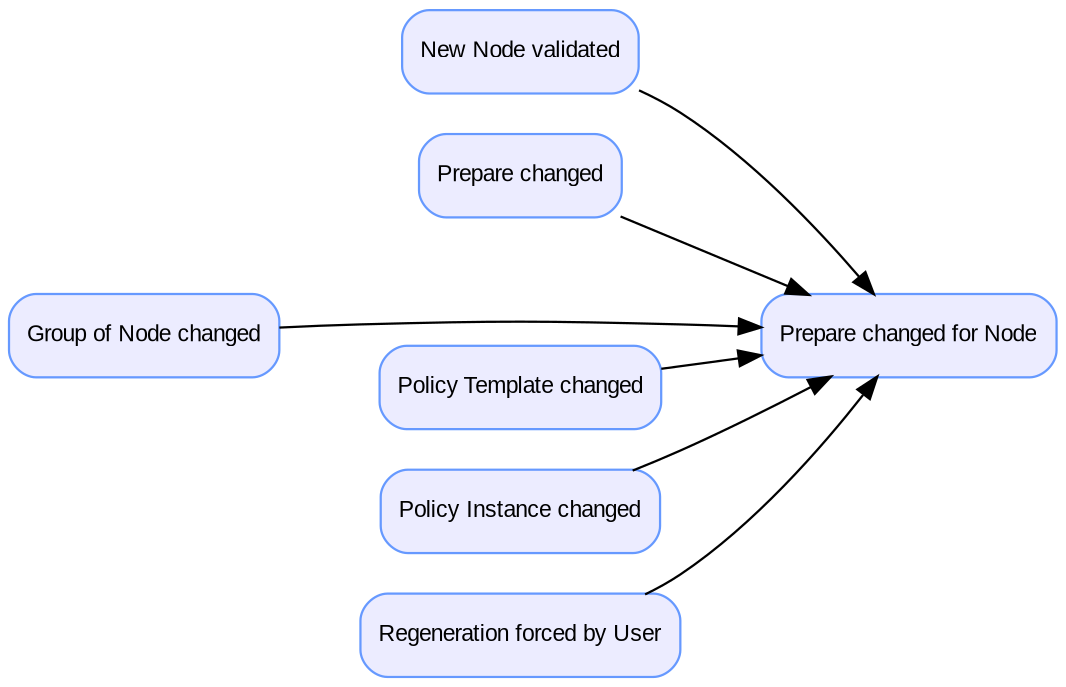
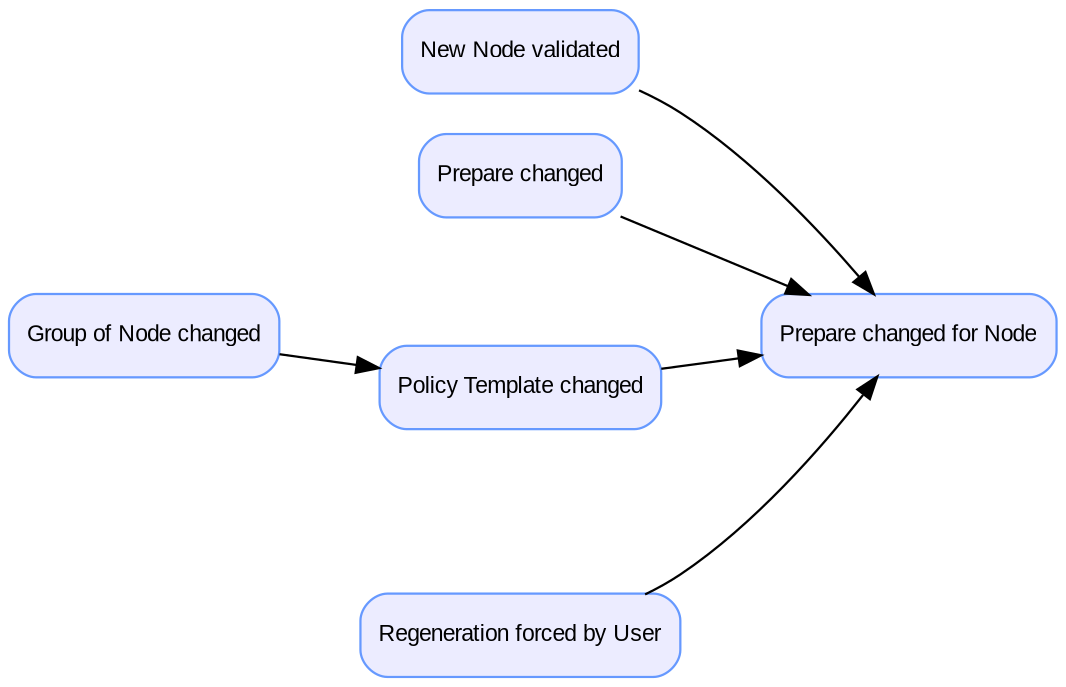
(509, 322) -> (318, 360)
(520, 511) -> none
